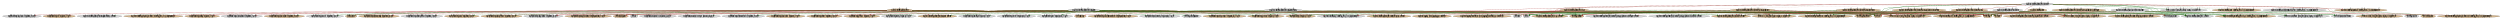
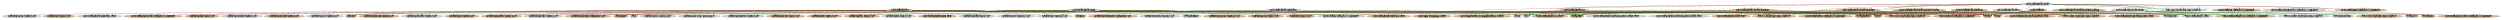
(2004, 7) -> (1902, 6)
